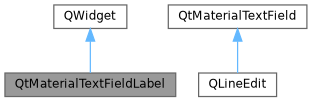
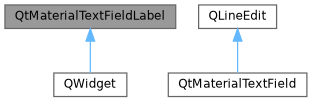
(90, 57) -> (90, 57)
(238, 57) -> (238, 57)
